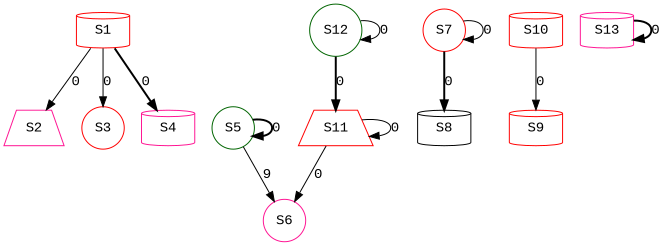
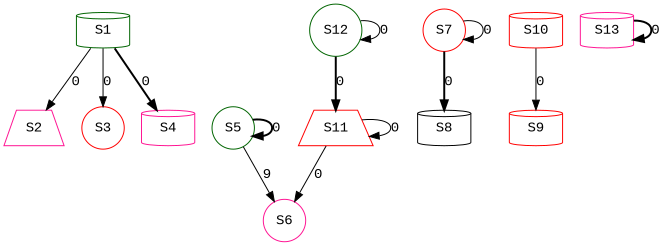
(103, 30) -> (103, 30)
